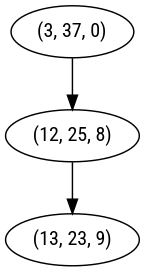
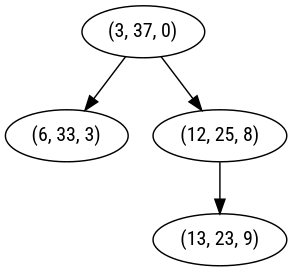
none -> (67, 136)
